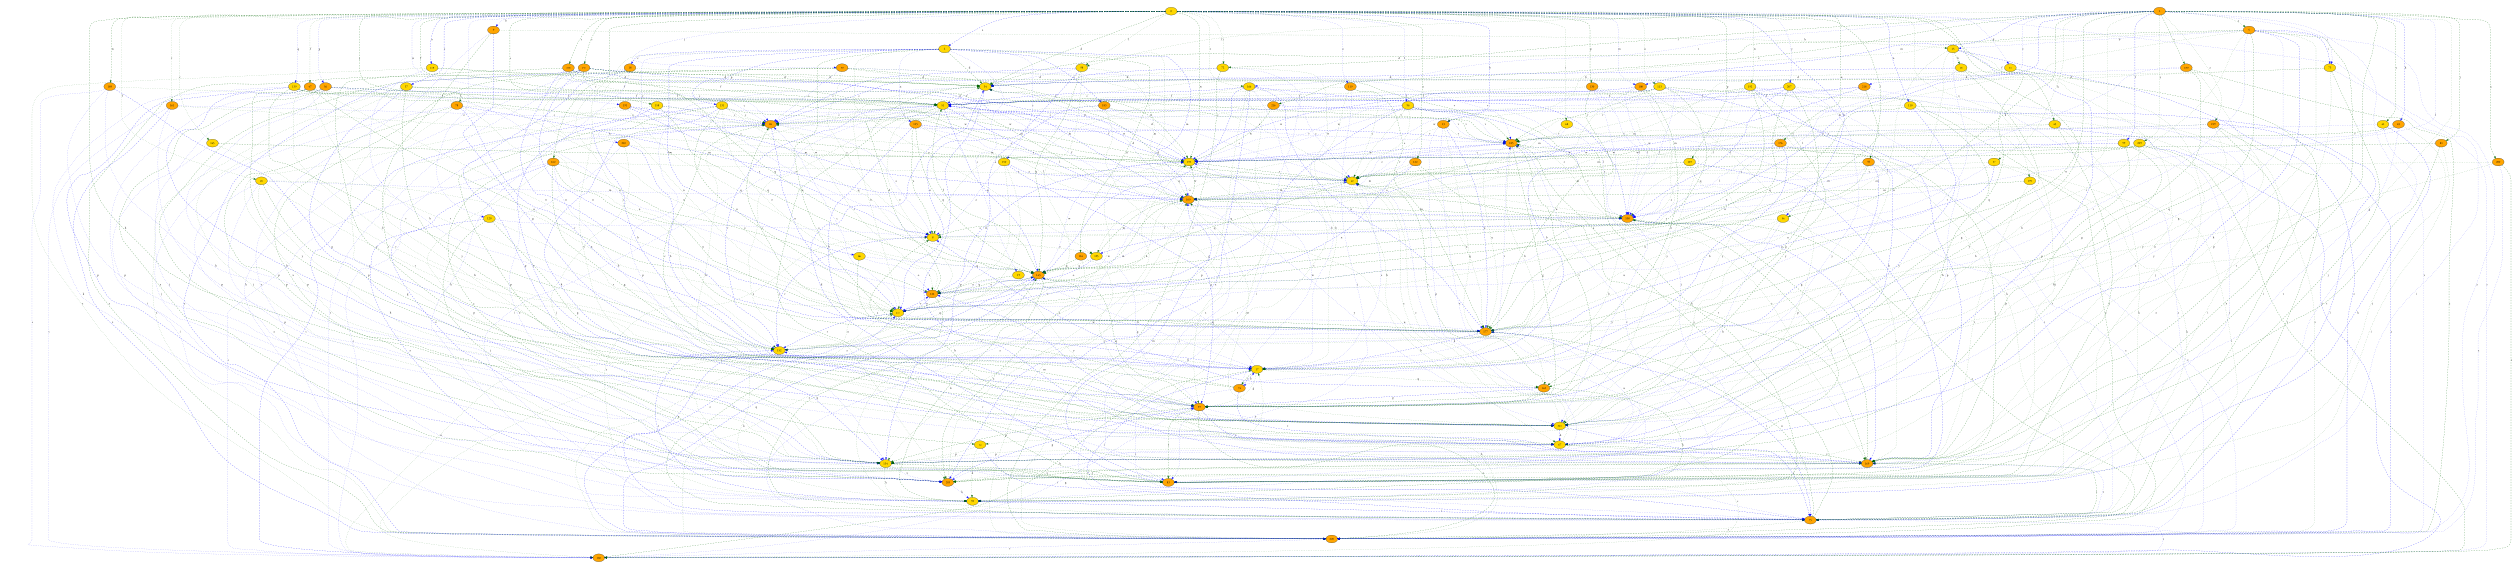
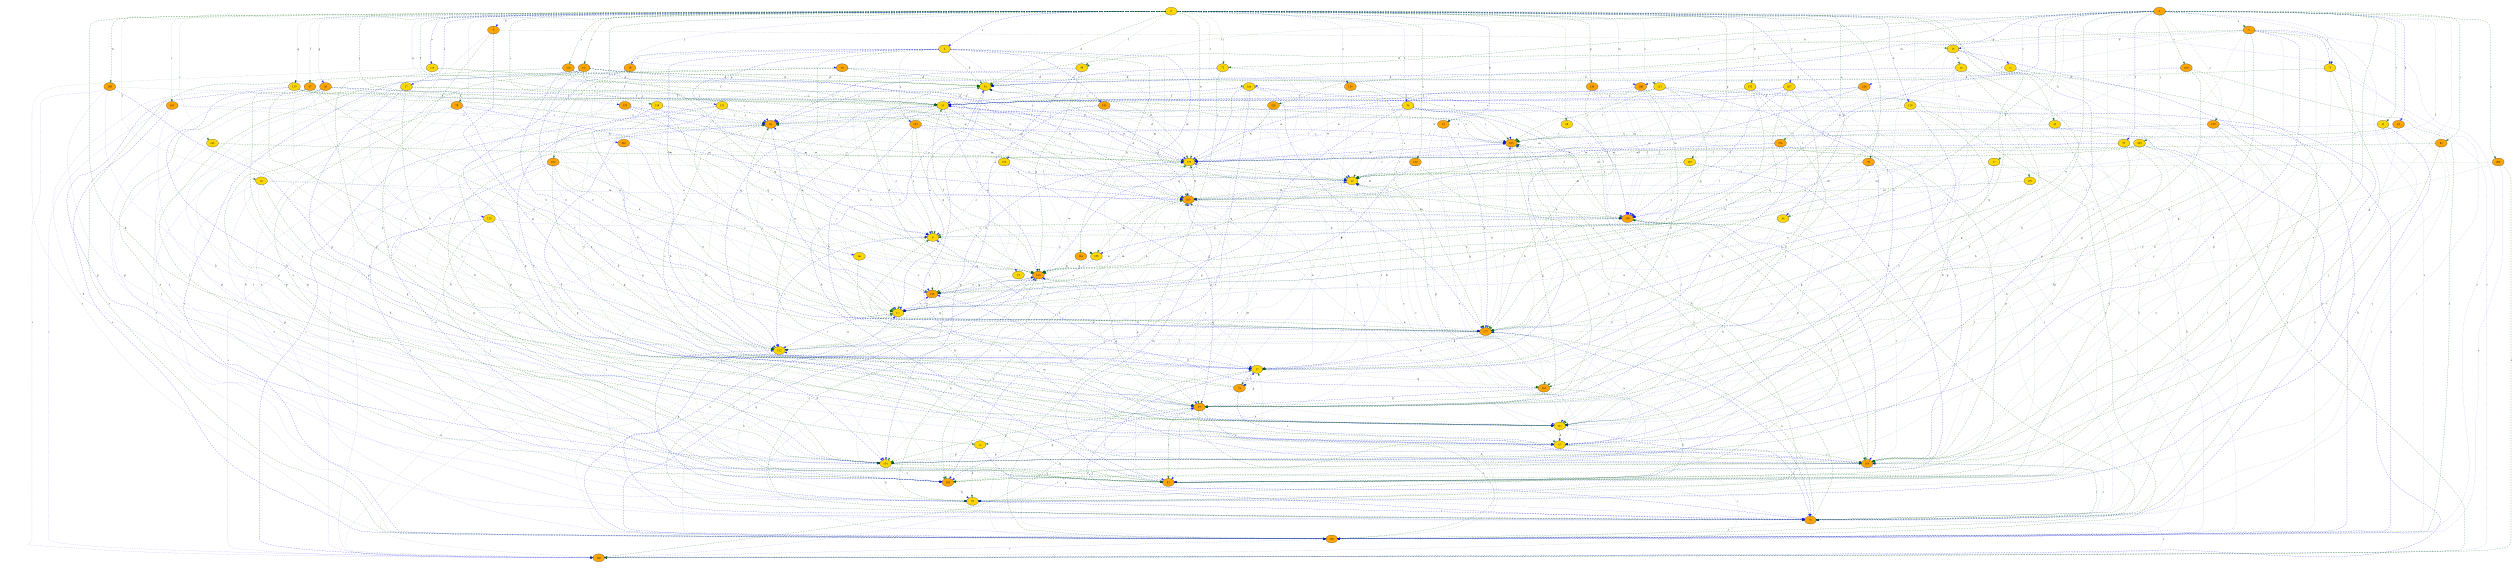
(1336, 240) -> (1346, 268)
